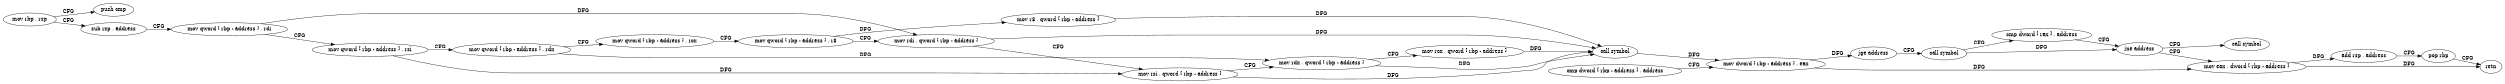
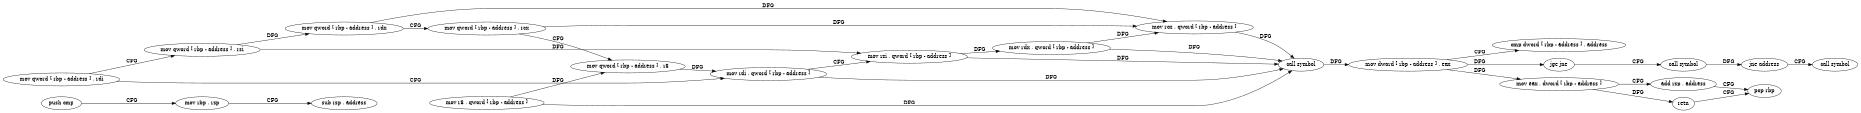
(583, 11) -> (416, 80)
(72, 15) -> (127, 103)
none -> (838, 25)
(918, 28) -> (553, 86)
(157, 29) -> none
(2042, 35) -> none
(866, 38) -> (698, 67)
(440, 47) -> (273, 36)
(1874, 53) -> (1559, 65)
(1393, 54) -> (1123, 34)
(2184, 57) -> none
(2319, 57) -> (1638, 81)
(912, 58) -> (767, 9)
(2465, 61) -> (1720, 98)
(1250, 66) -> (980, 50)
(1693, 68) -> (1481, 55)
